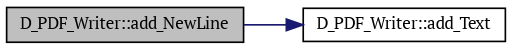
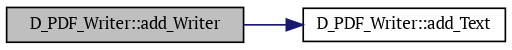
(125, 25) -> (125, 25)
